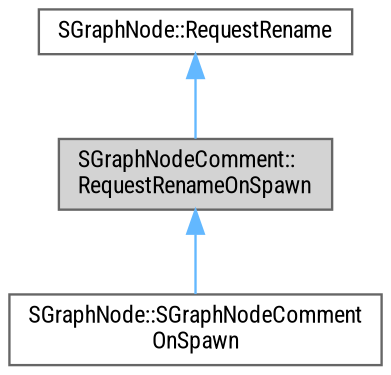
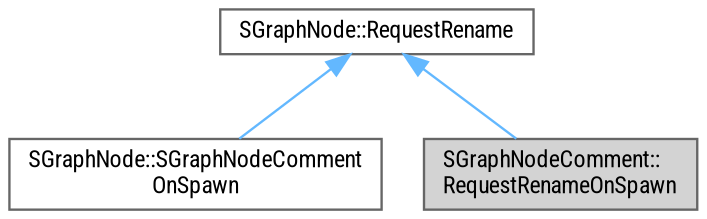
(196, 264) -> (285, 104)
